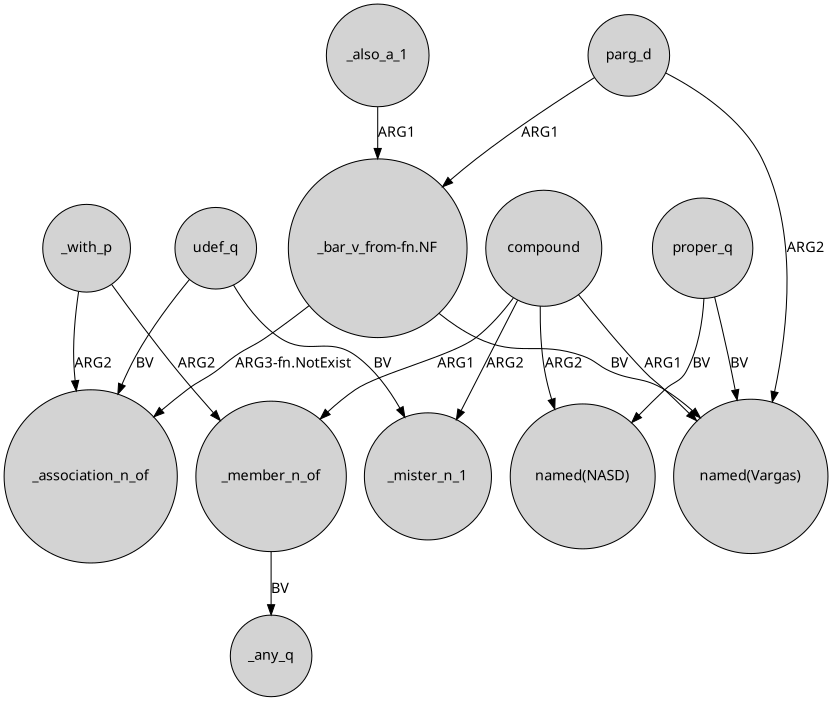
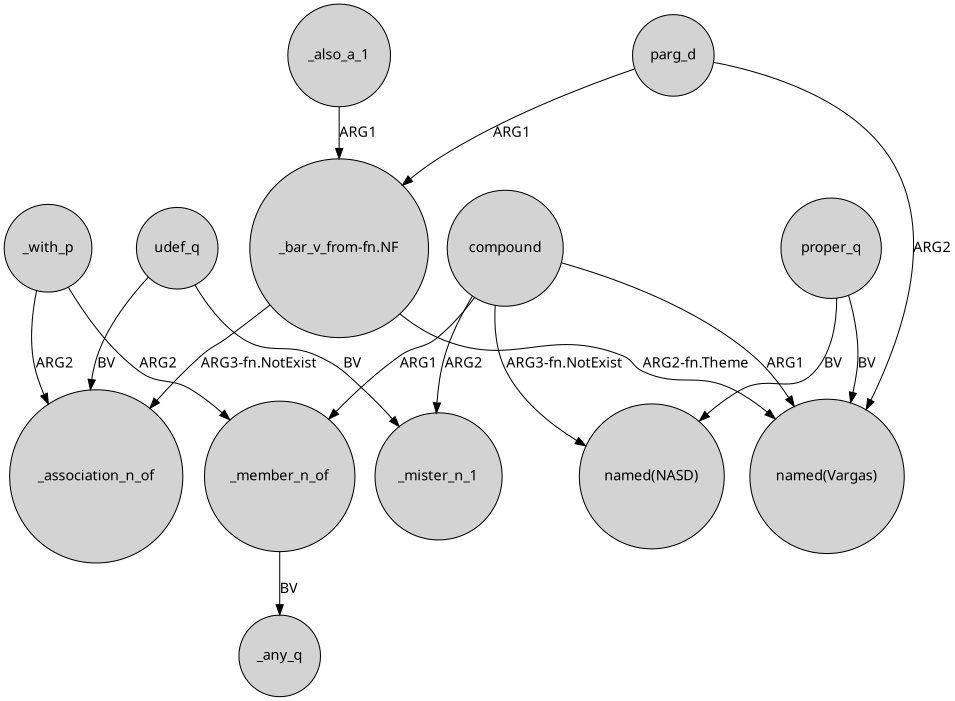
(564, 364) -> (565, 364)
(620, 364) -> (696, 364)
